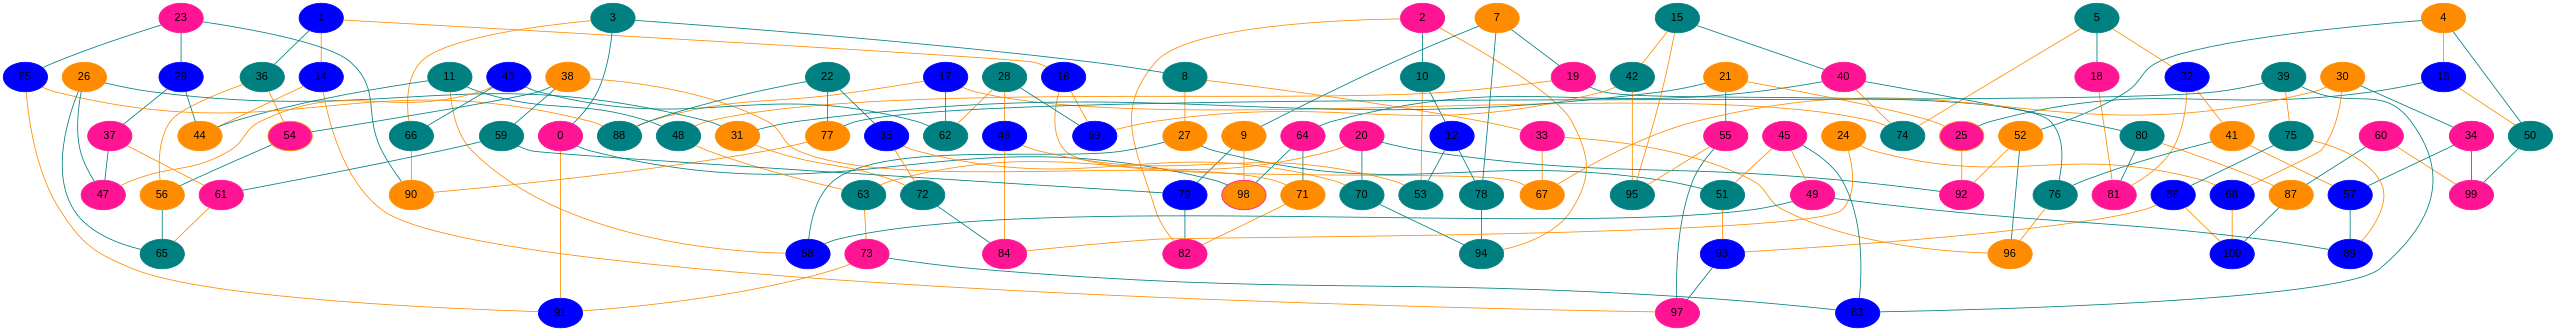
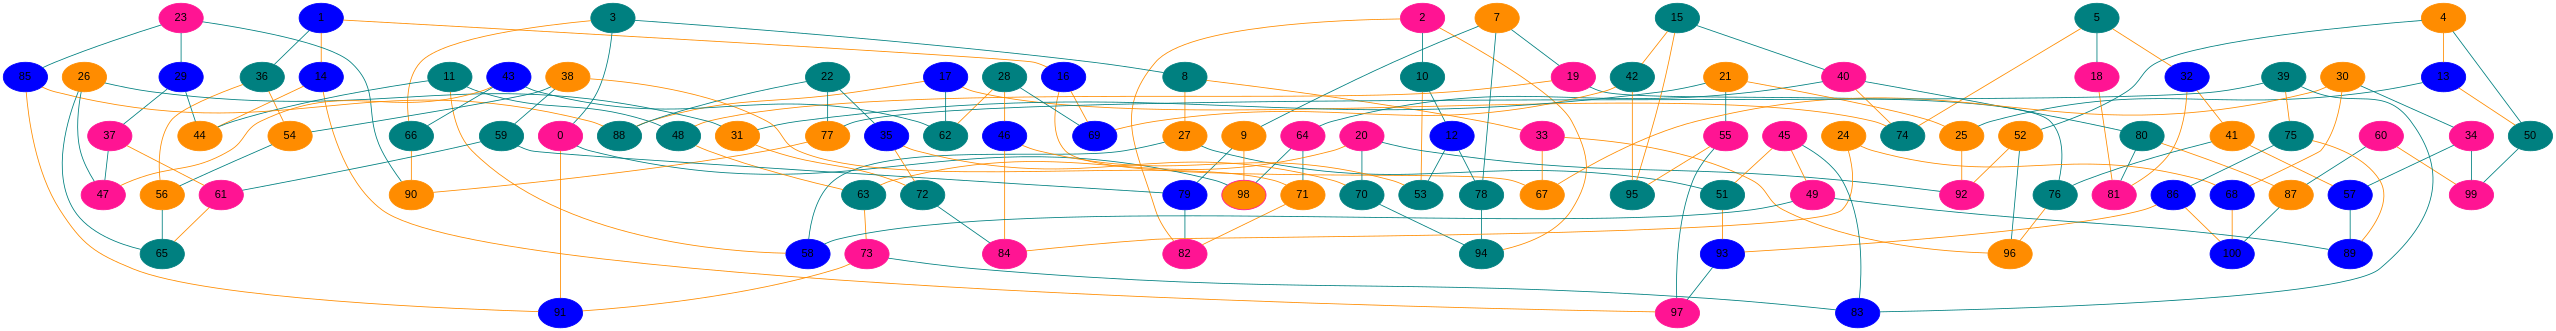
(290, 136) -> (290, 136)
(1962, 136) -> (1962, 136)
